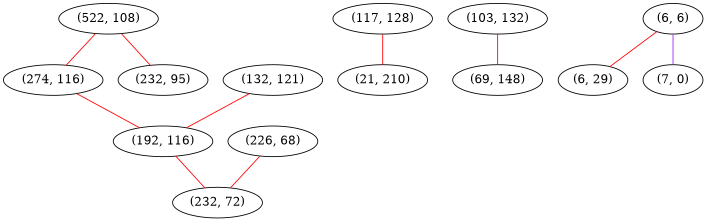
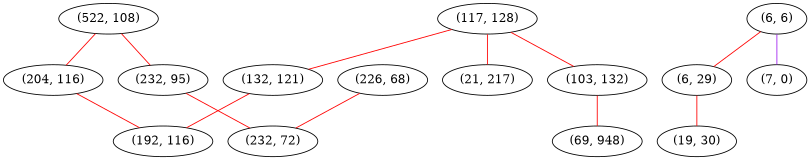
none -> (380, 49)
none -> (542, 49)
(53, 80) -> (53, 80)
(383, 80) -> (487, 80)
(498, 80) -> (597, 141)
none -> (697, 141)
(190, 172) -> (212, 107)
